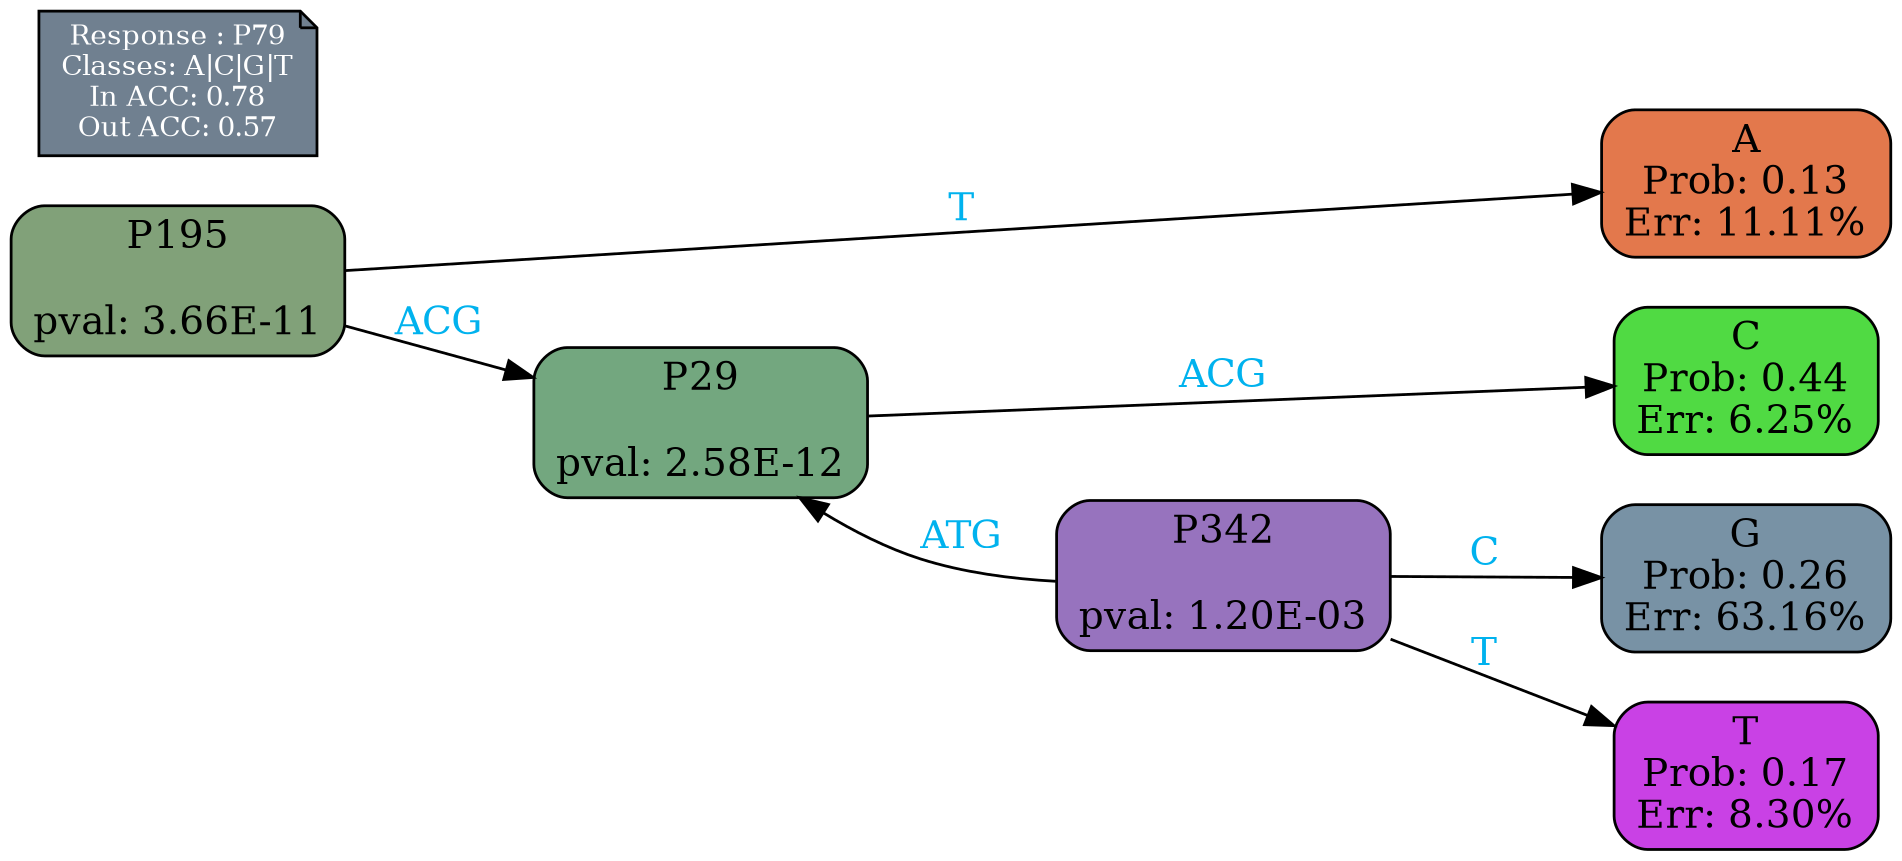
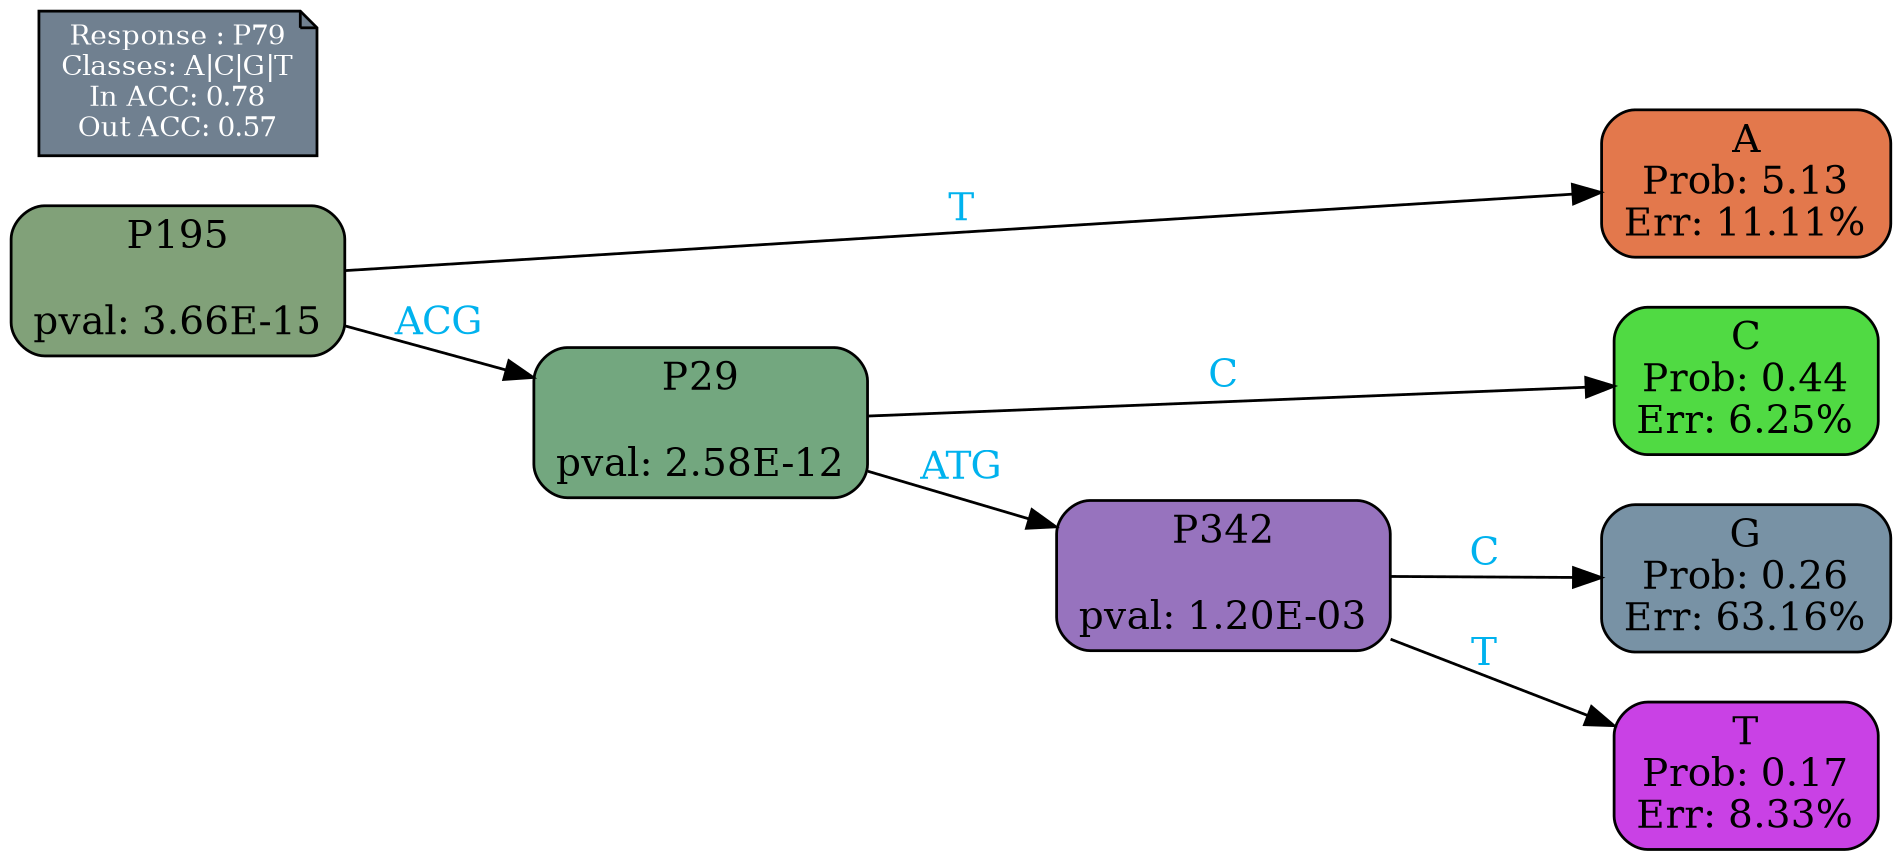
(1746, 184) -> (1746, 184)
(178, 281) -> (178, 281)
(1223, 377) -> (1223, 377)
(935, 563) -> (948, 495)
(1746, 776) -> (1746, 776)
